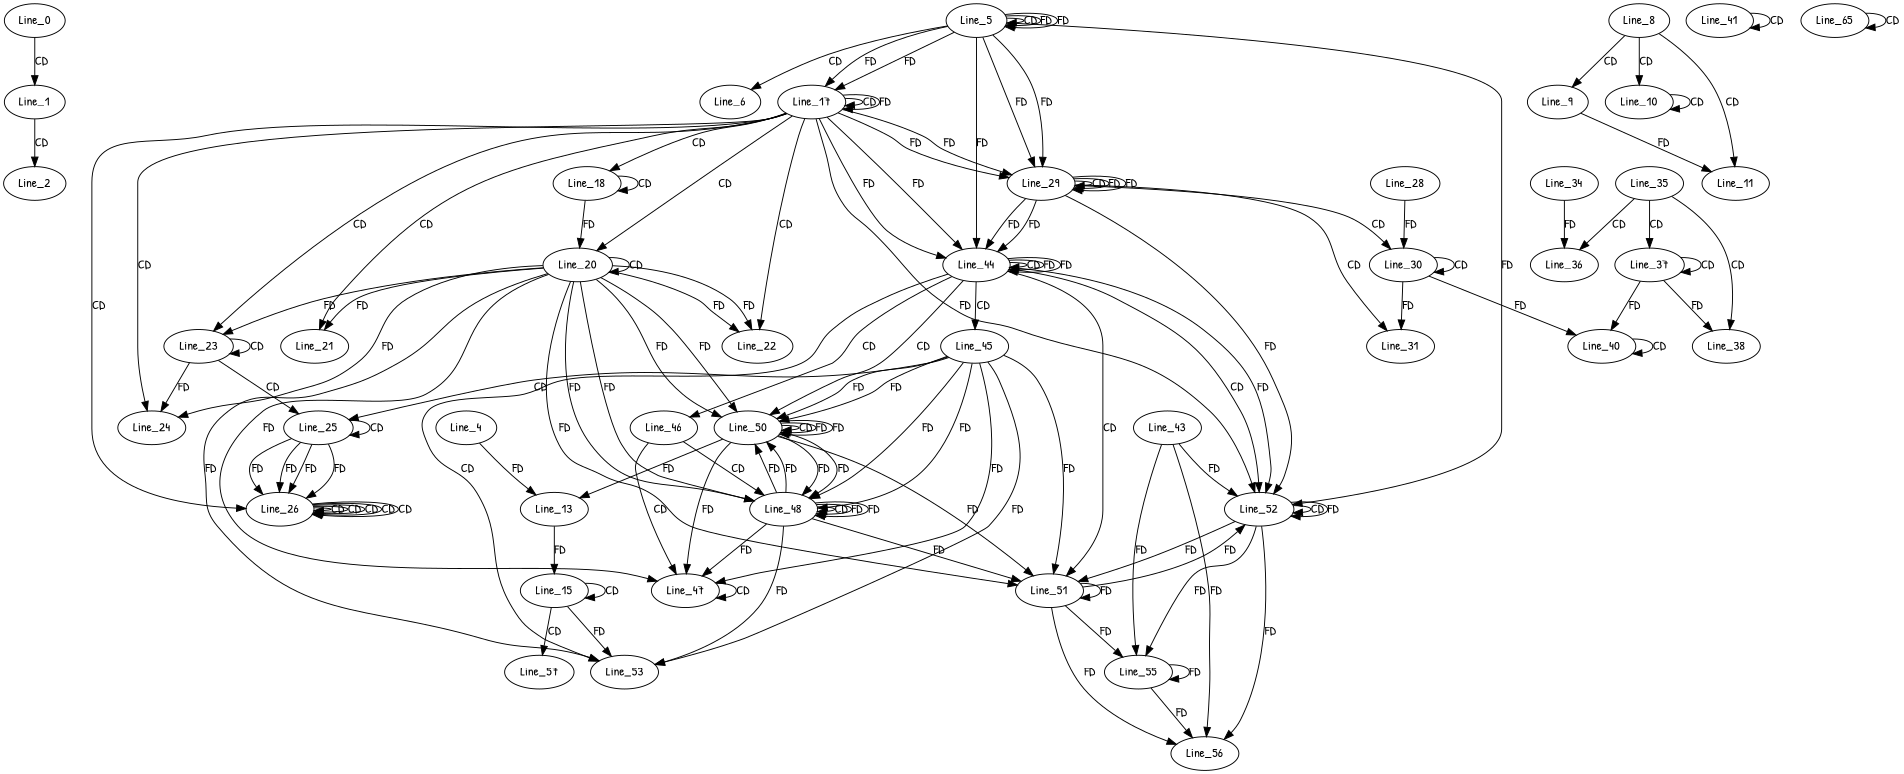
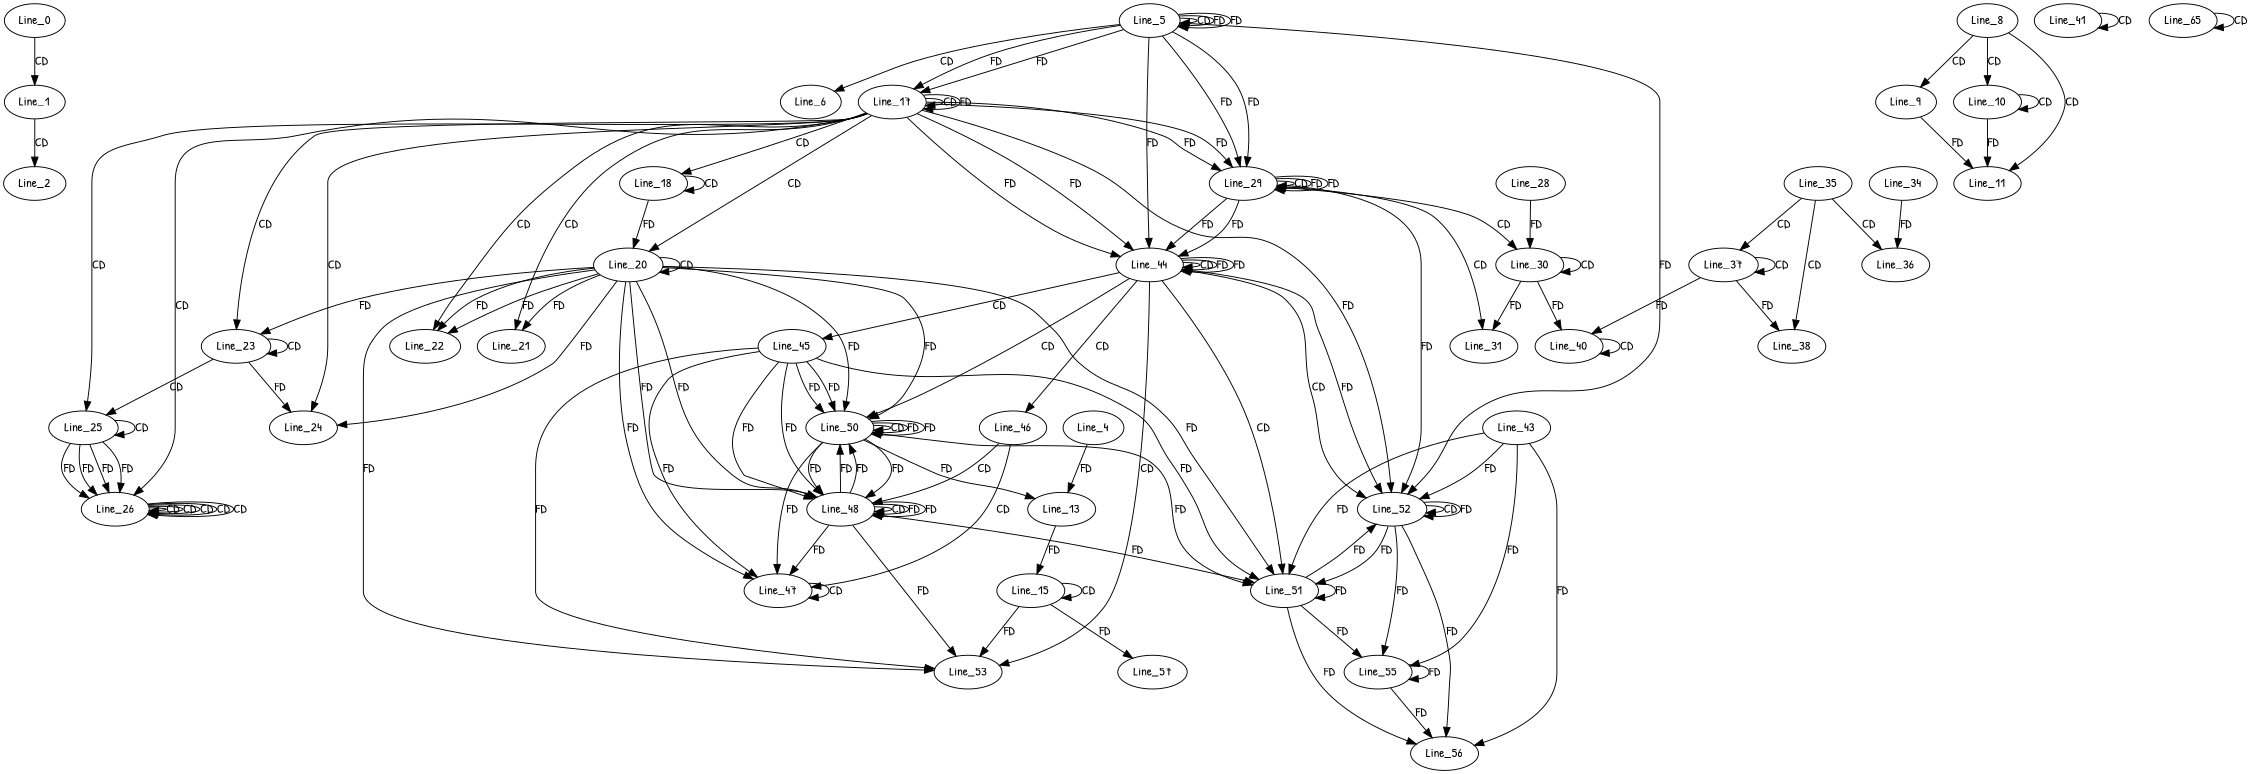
none -> (1987, 138)
(533, 380) -> (308, 125)
none -> (1362, 475)
(555, 631) -> (1105, 631)
